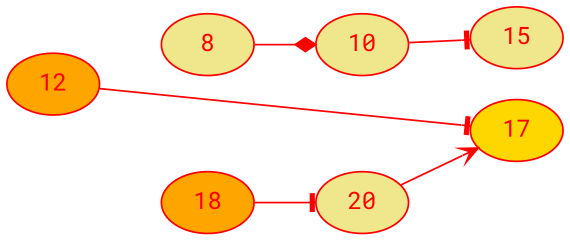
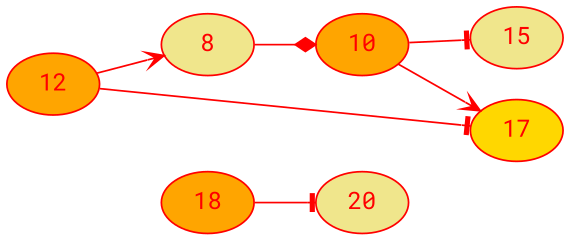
(362, 45) -> (362, 45)
none -> (122, 67)
(432, 170) -> (432, 83)
